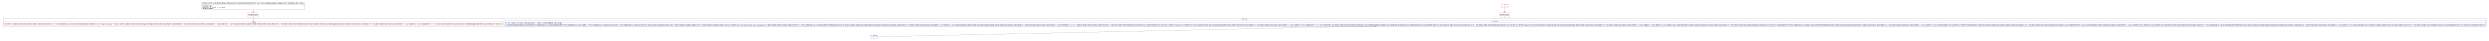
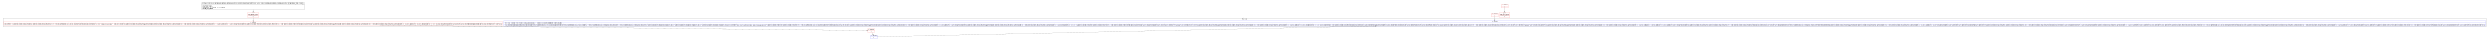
none -> (1495, 15)
none -> (871, 31)
